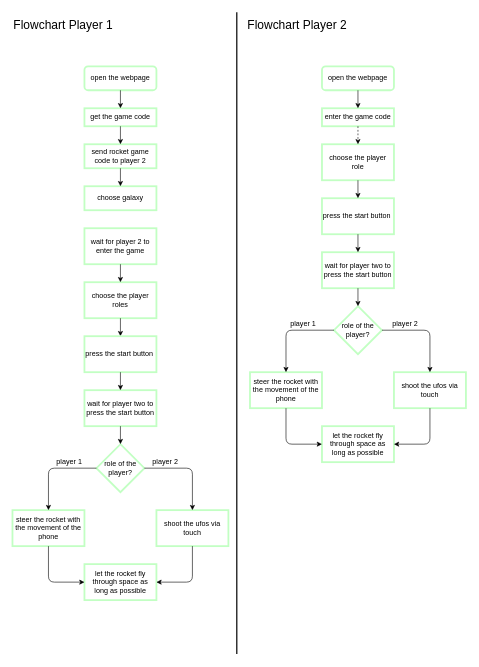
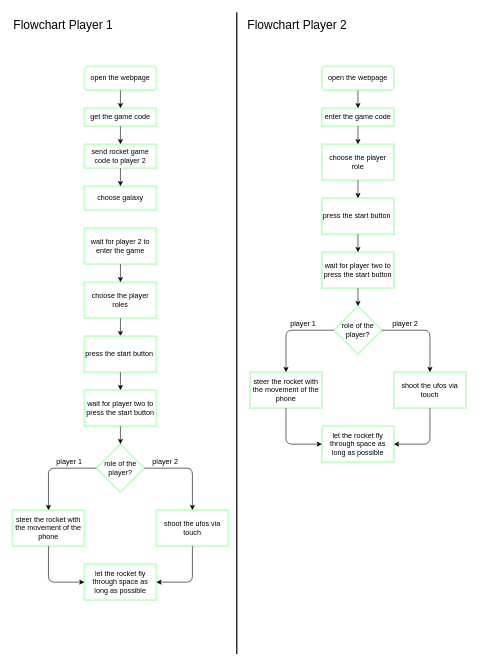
(358, 133) -> (358, 133)
